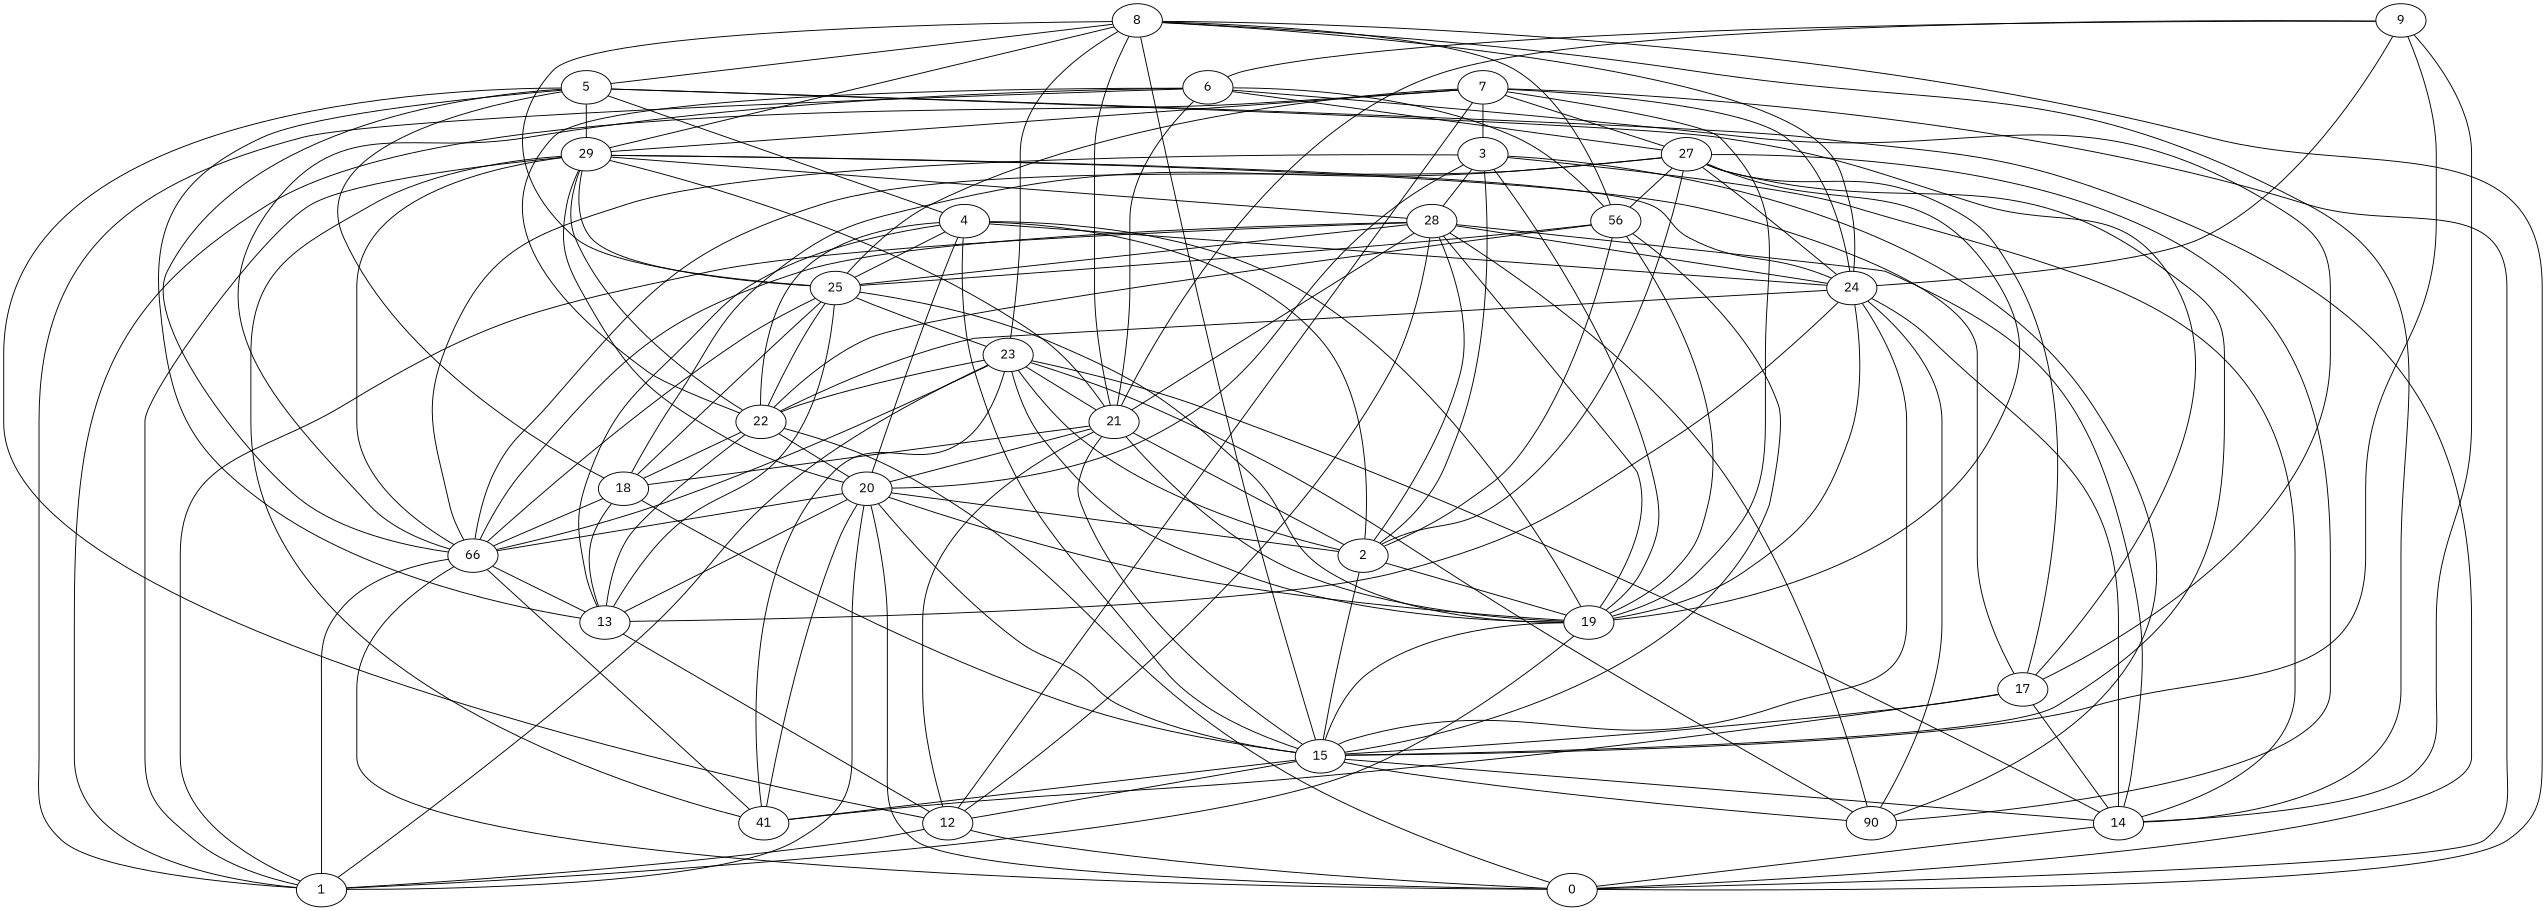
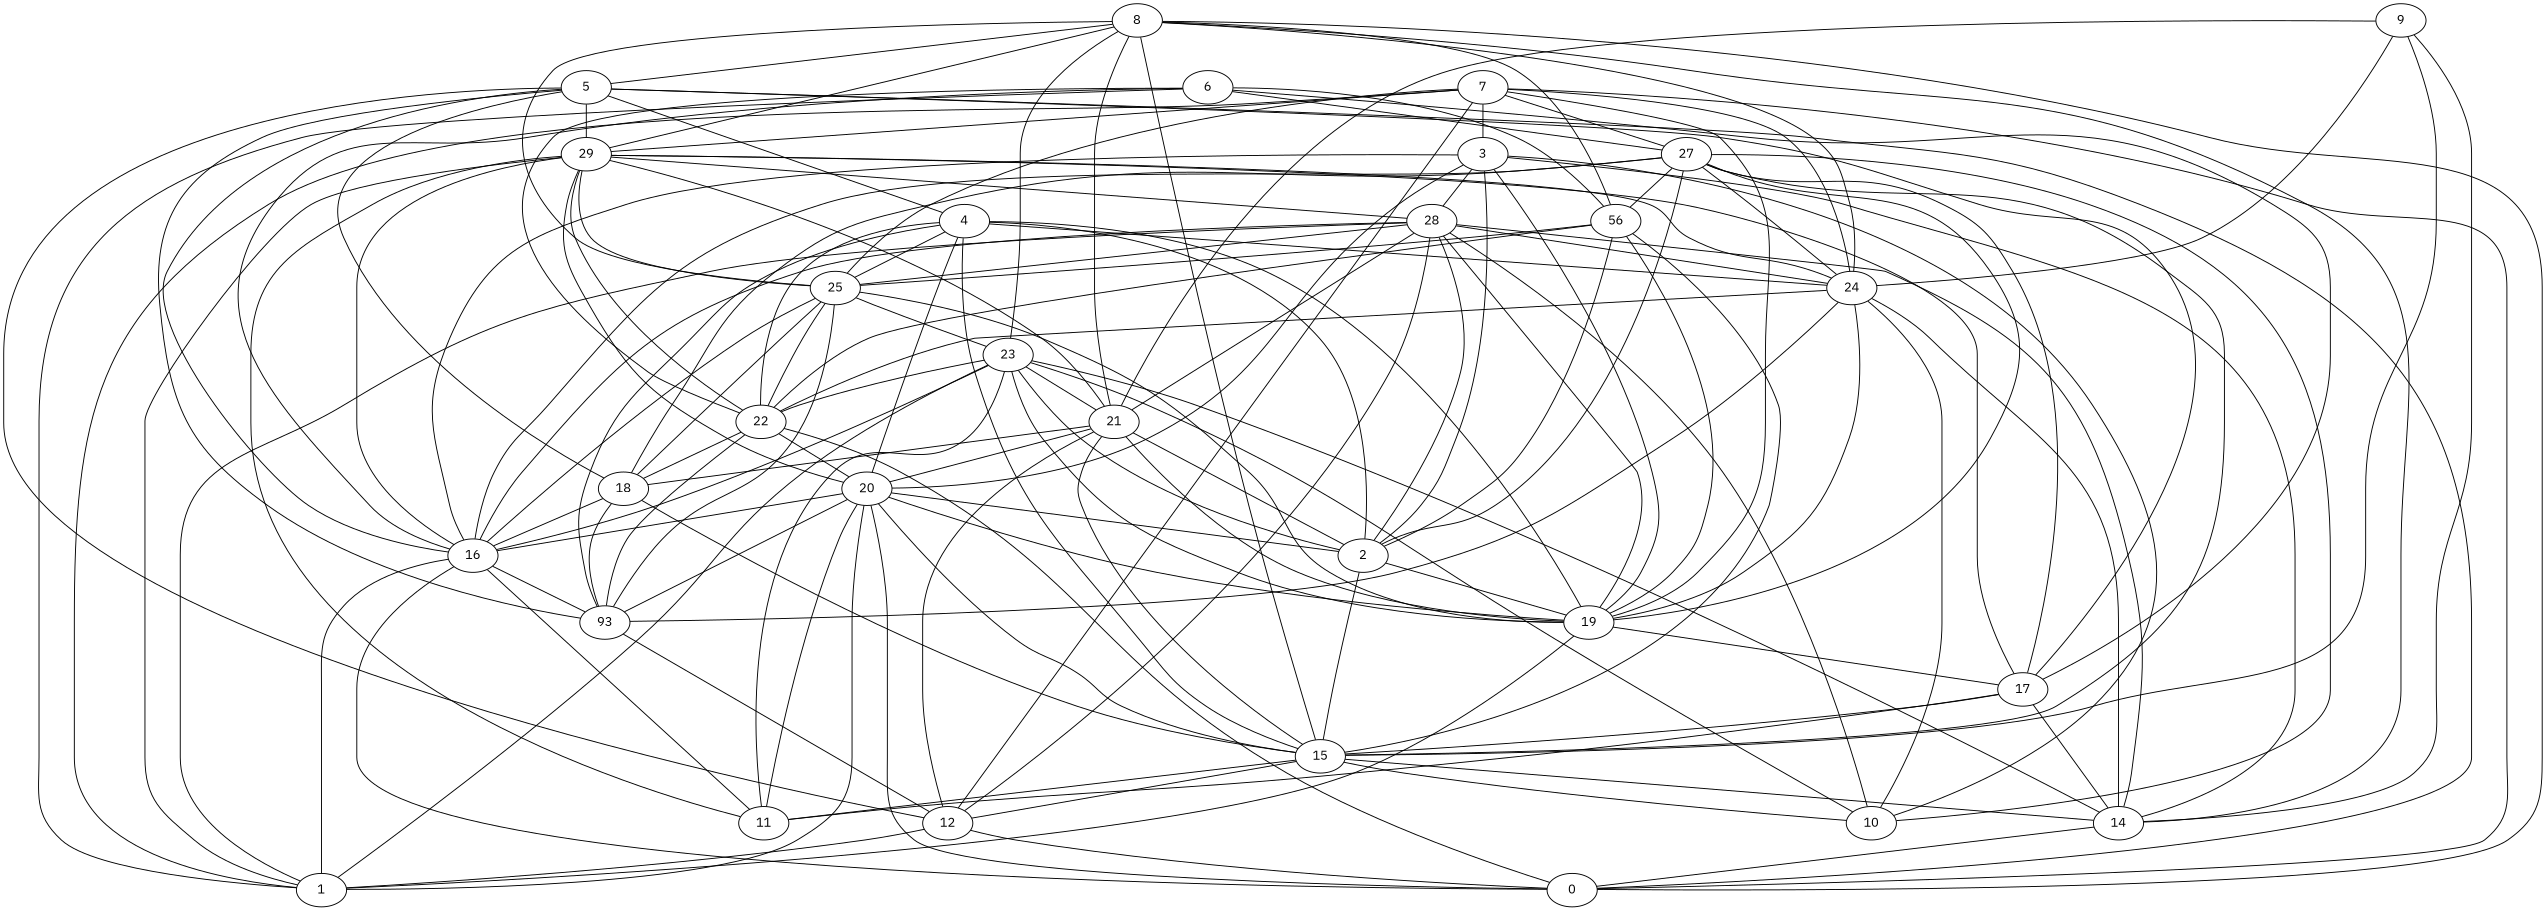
(1685, 32) -> none
(1130, 220) -> none
(473, 556) -> (473, 556)
(605, 623) -> (605, 623)
(1423, 645) -> (1806, 656)
(1803, 699) -> none
(764, 823) -> (764, 823)
(1871, 823) -> (1871, 823)
